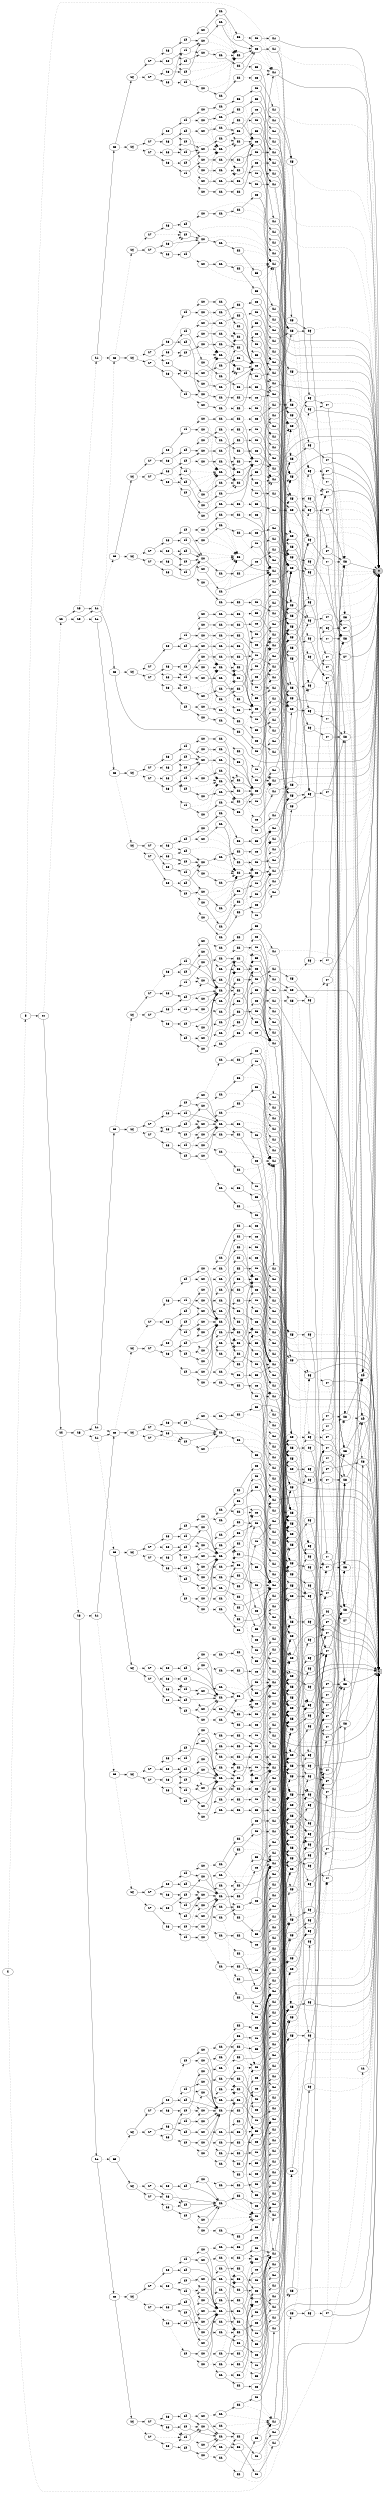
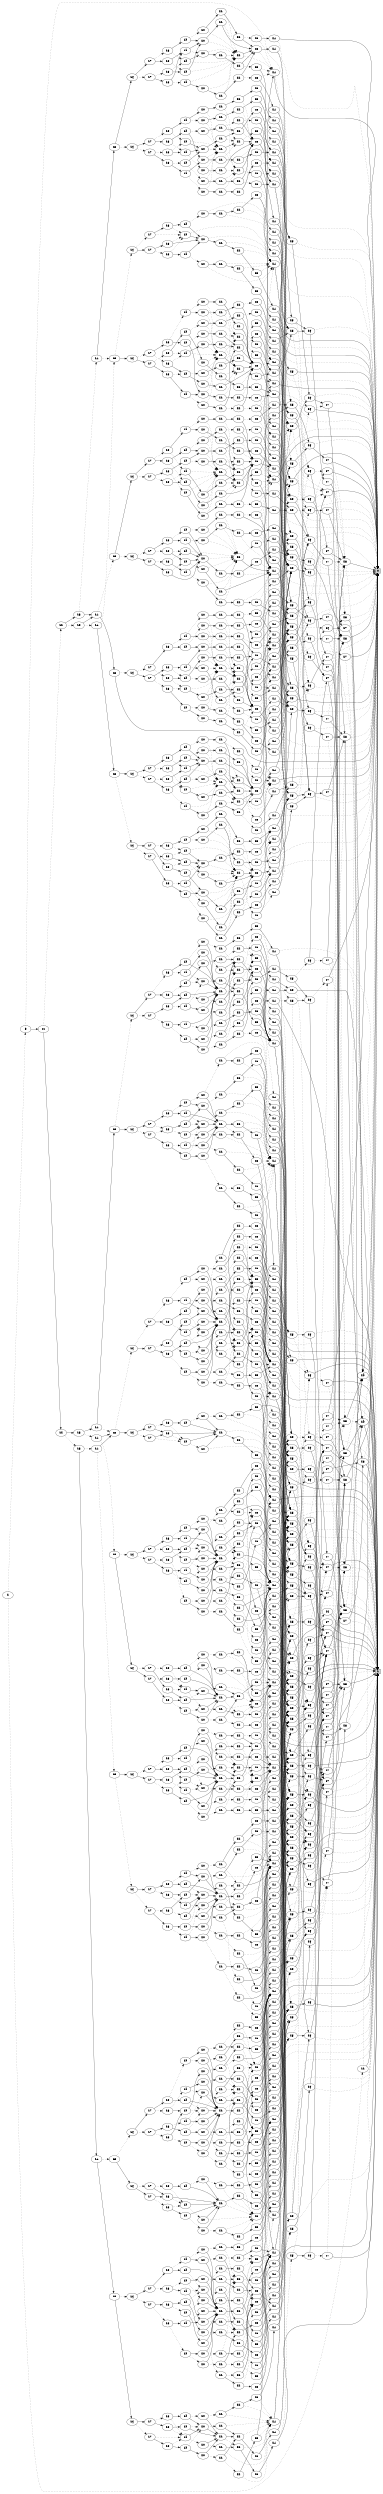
(379, 571) -> (378, 571)
